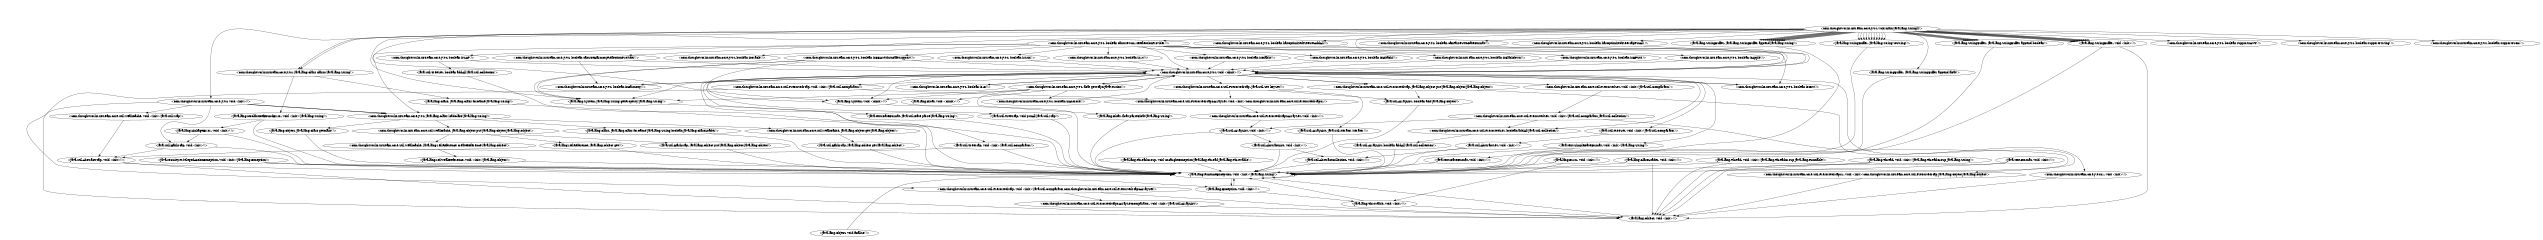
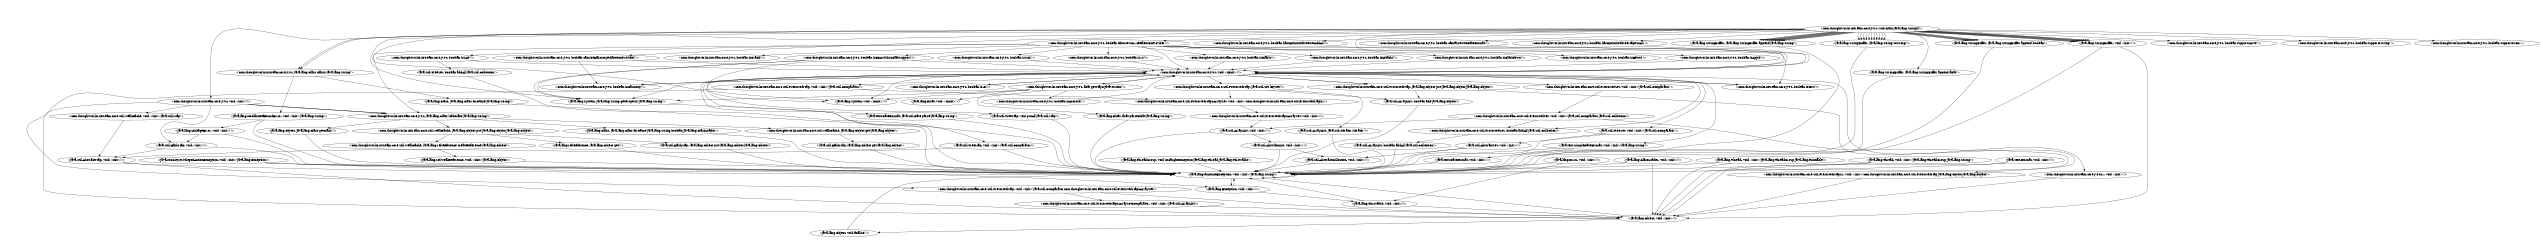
(1408, 67) -> none
(1077, 117) -> (1446, 153)
none -> (1250, 226)
